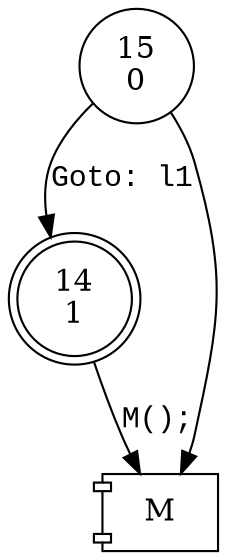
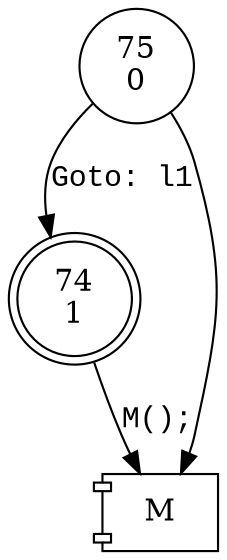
(137, 66) -> (137, 66)
(75, 299) -> (75, 299)
